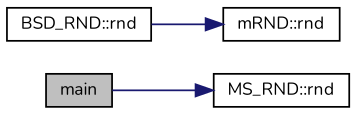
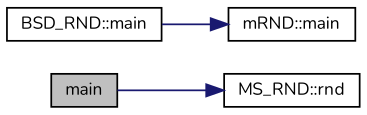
(79, 24) -> (84, 24)
(281, 24) -> (292, 24)
